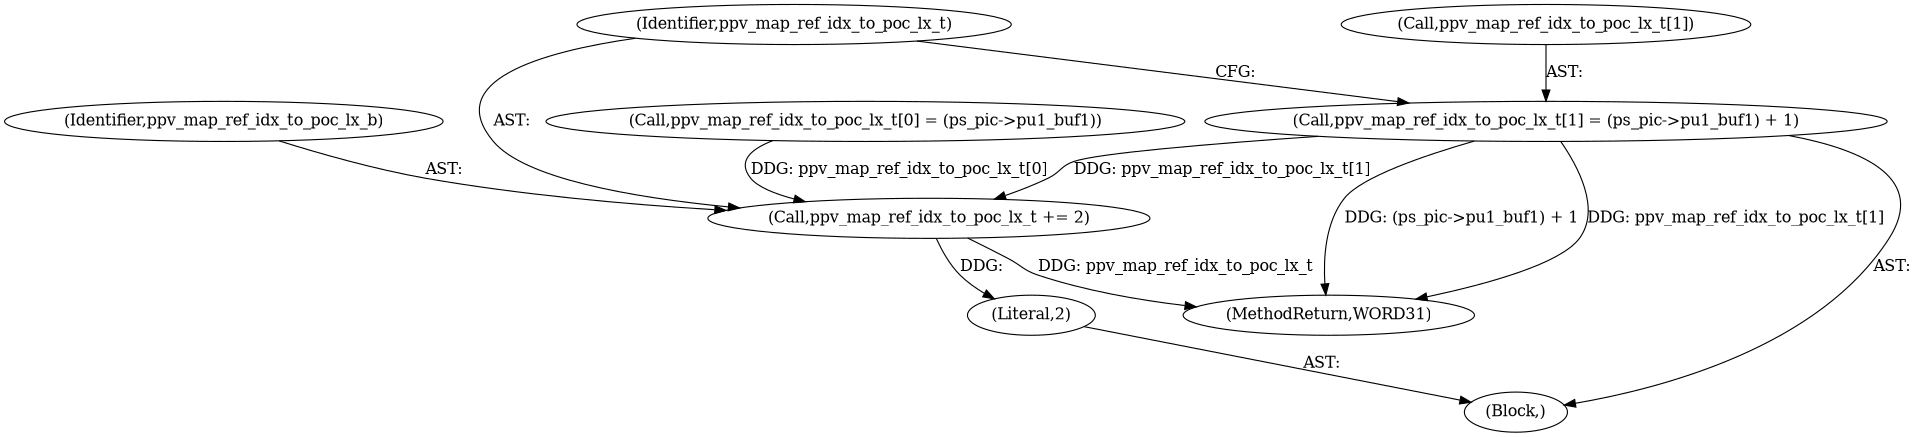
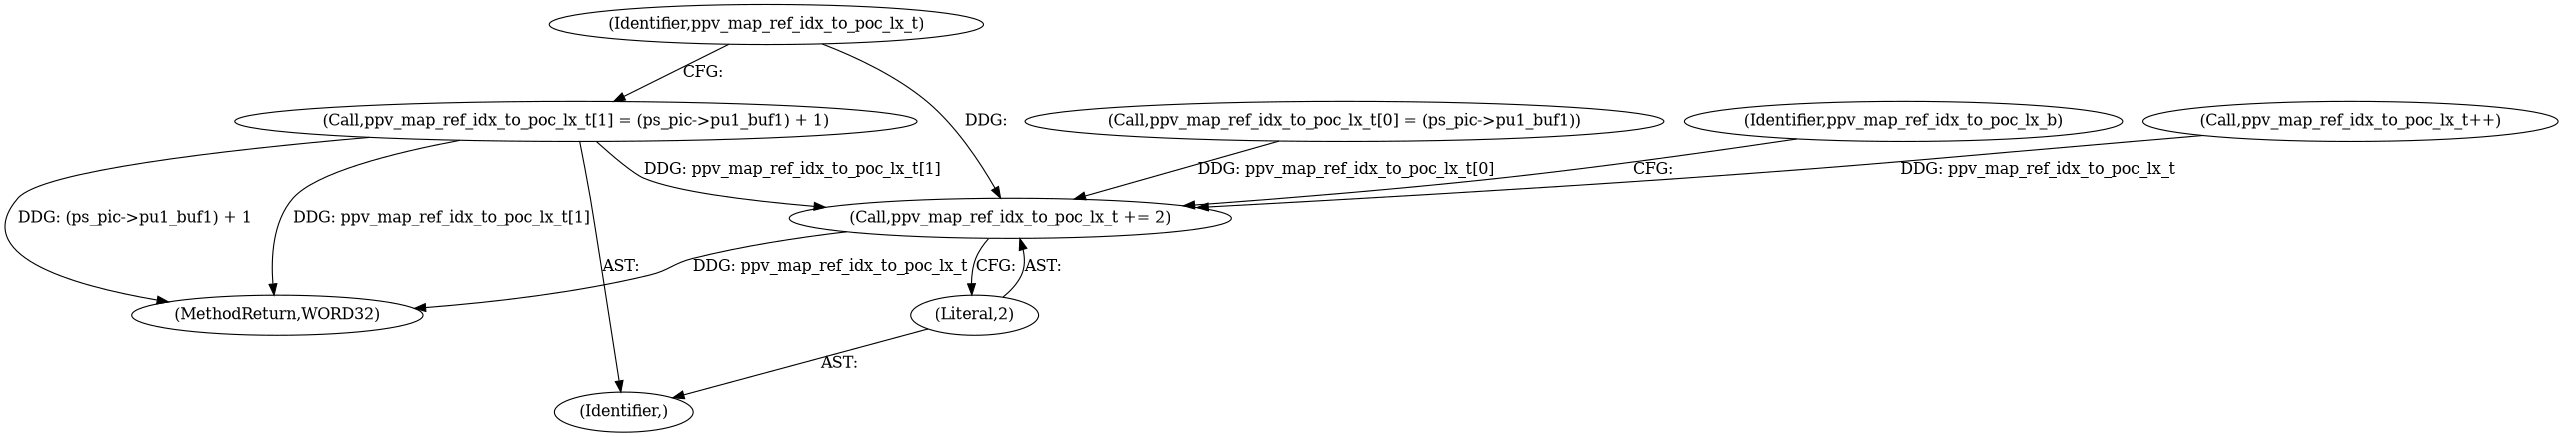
(1546, 25) -> none
(515, 121) -> (989, 121)
none -> (2350, 121)
(447, 170) -> (1656, 170)
(984, 267) -> (999, 267)
none -> (1021, 276)
(1329, 315) -> (277, 315)
(1516, 412) -> (624, 412)
